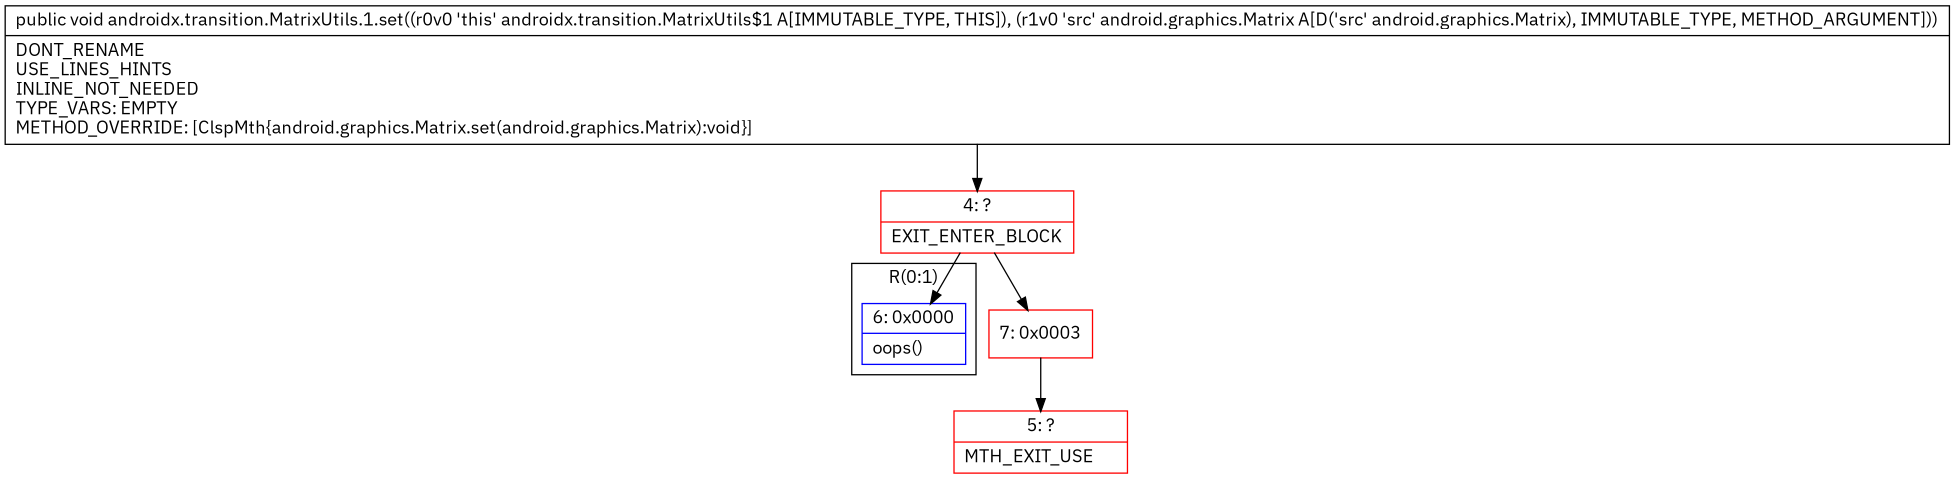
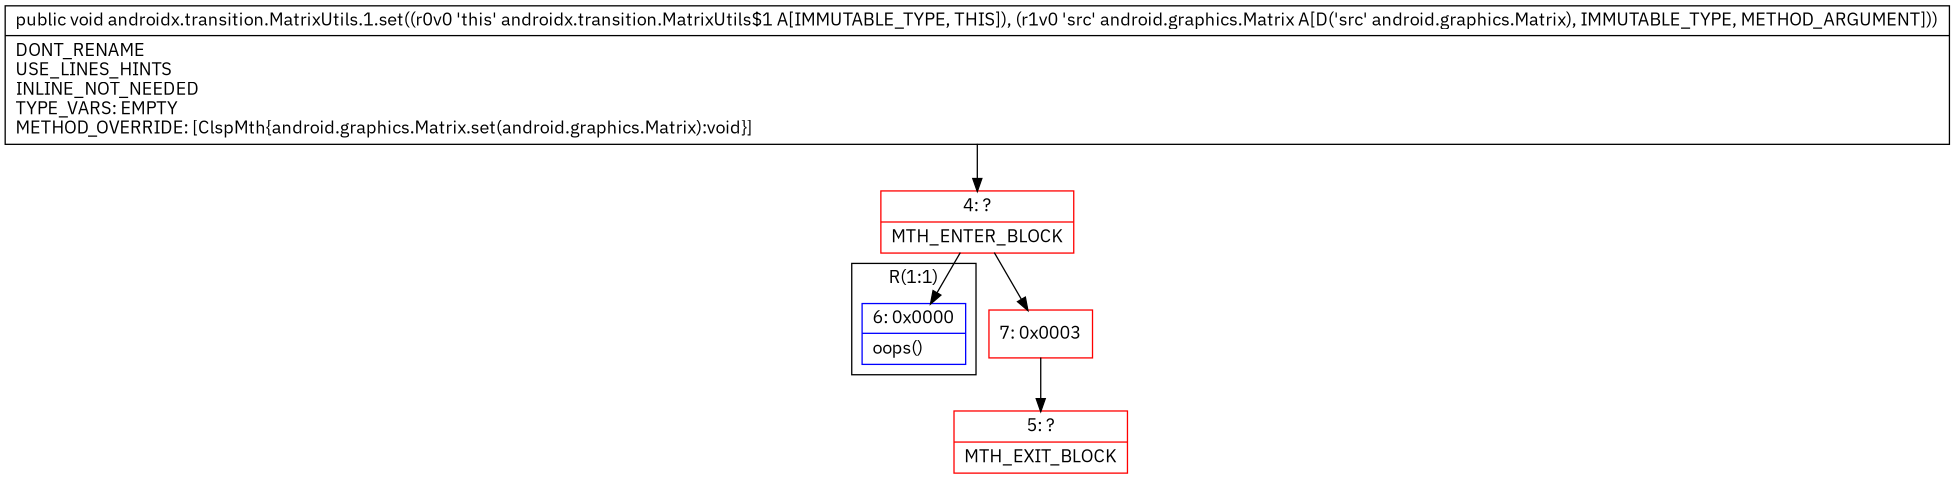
(977, 237) -> (977, 237)
(914, 278) -> (914, 278)
(1029, 457) -> (1041, 457)
